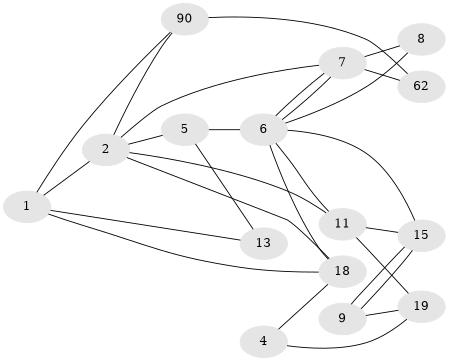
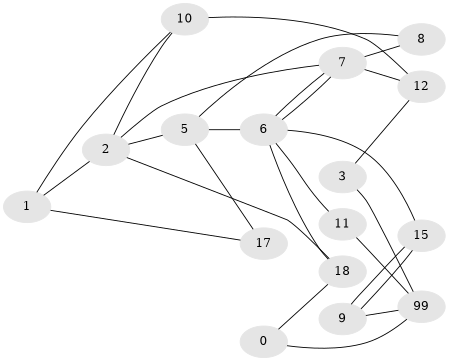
(185, 19) -> (185, 19)
(422, 87) -> (422, 87)
(351, 95) -> (290, 52)
(231, 173) -> none
none -> (343, 177)
(382, 230) -> none
(264, 244) -> (264, 244)
(181, 256) -> none
(422, 307) -> (422, 307)
(264, 342) -> (264, 342)
